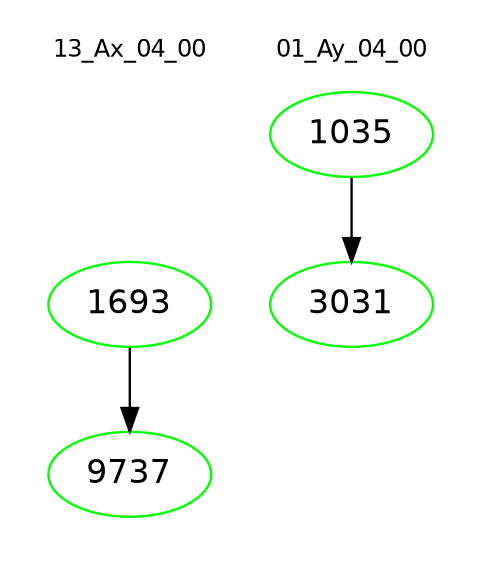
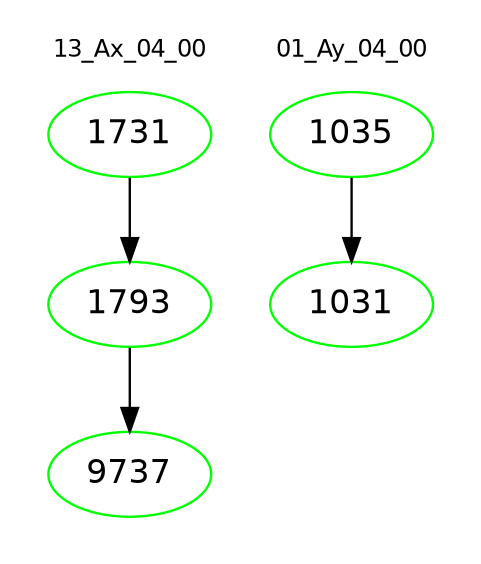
none -> (130, 135)
(130, 304) -> (130, 304)
(352, 304) -> (352, 304)
